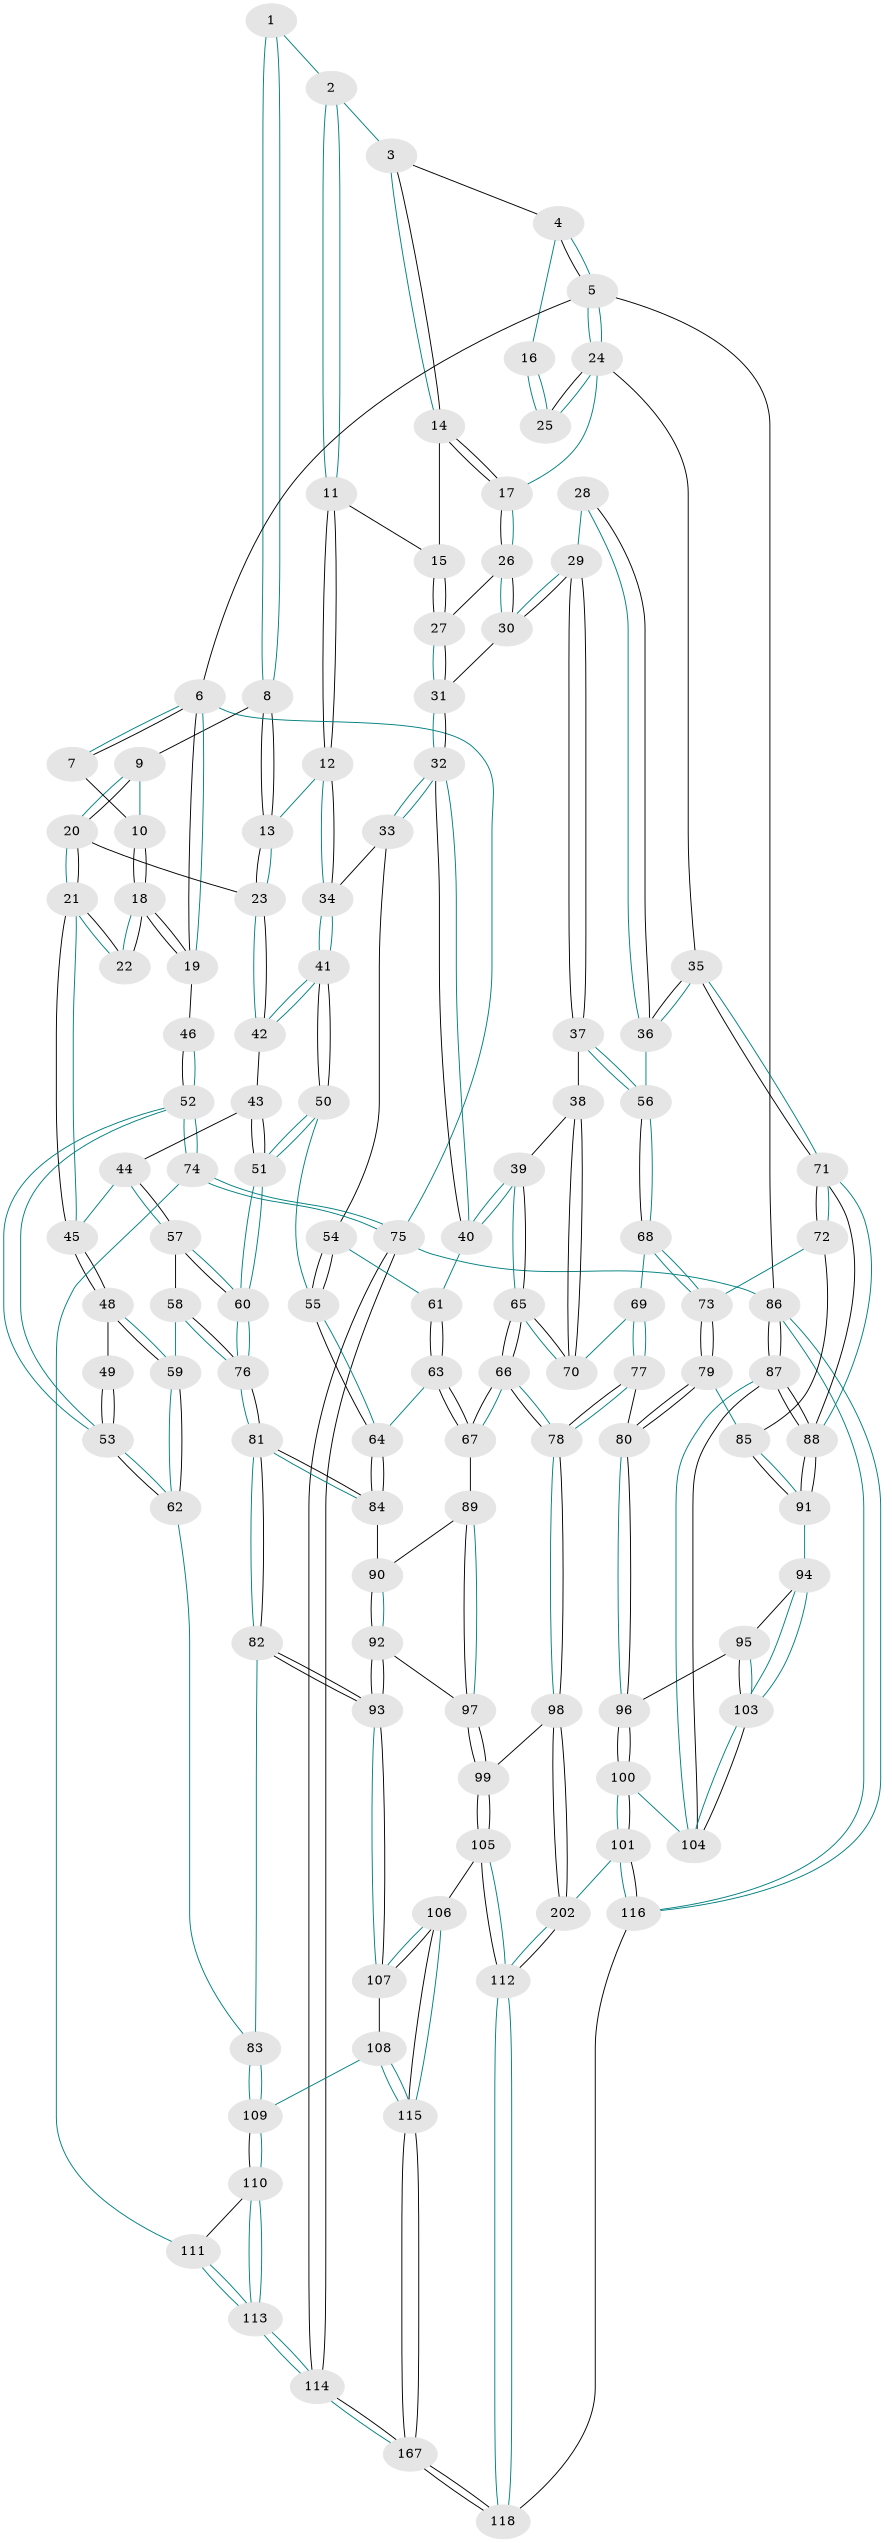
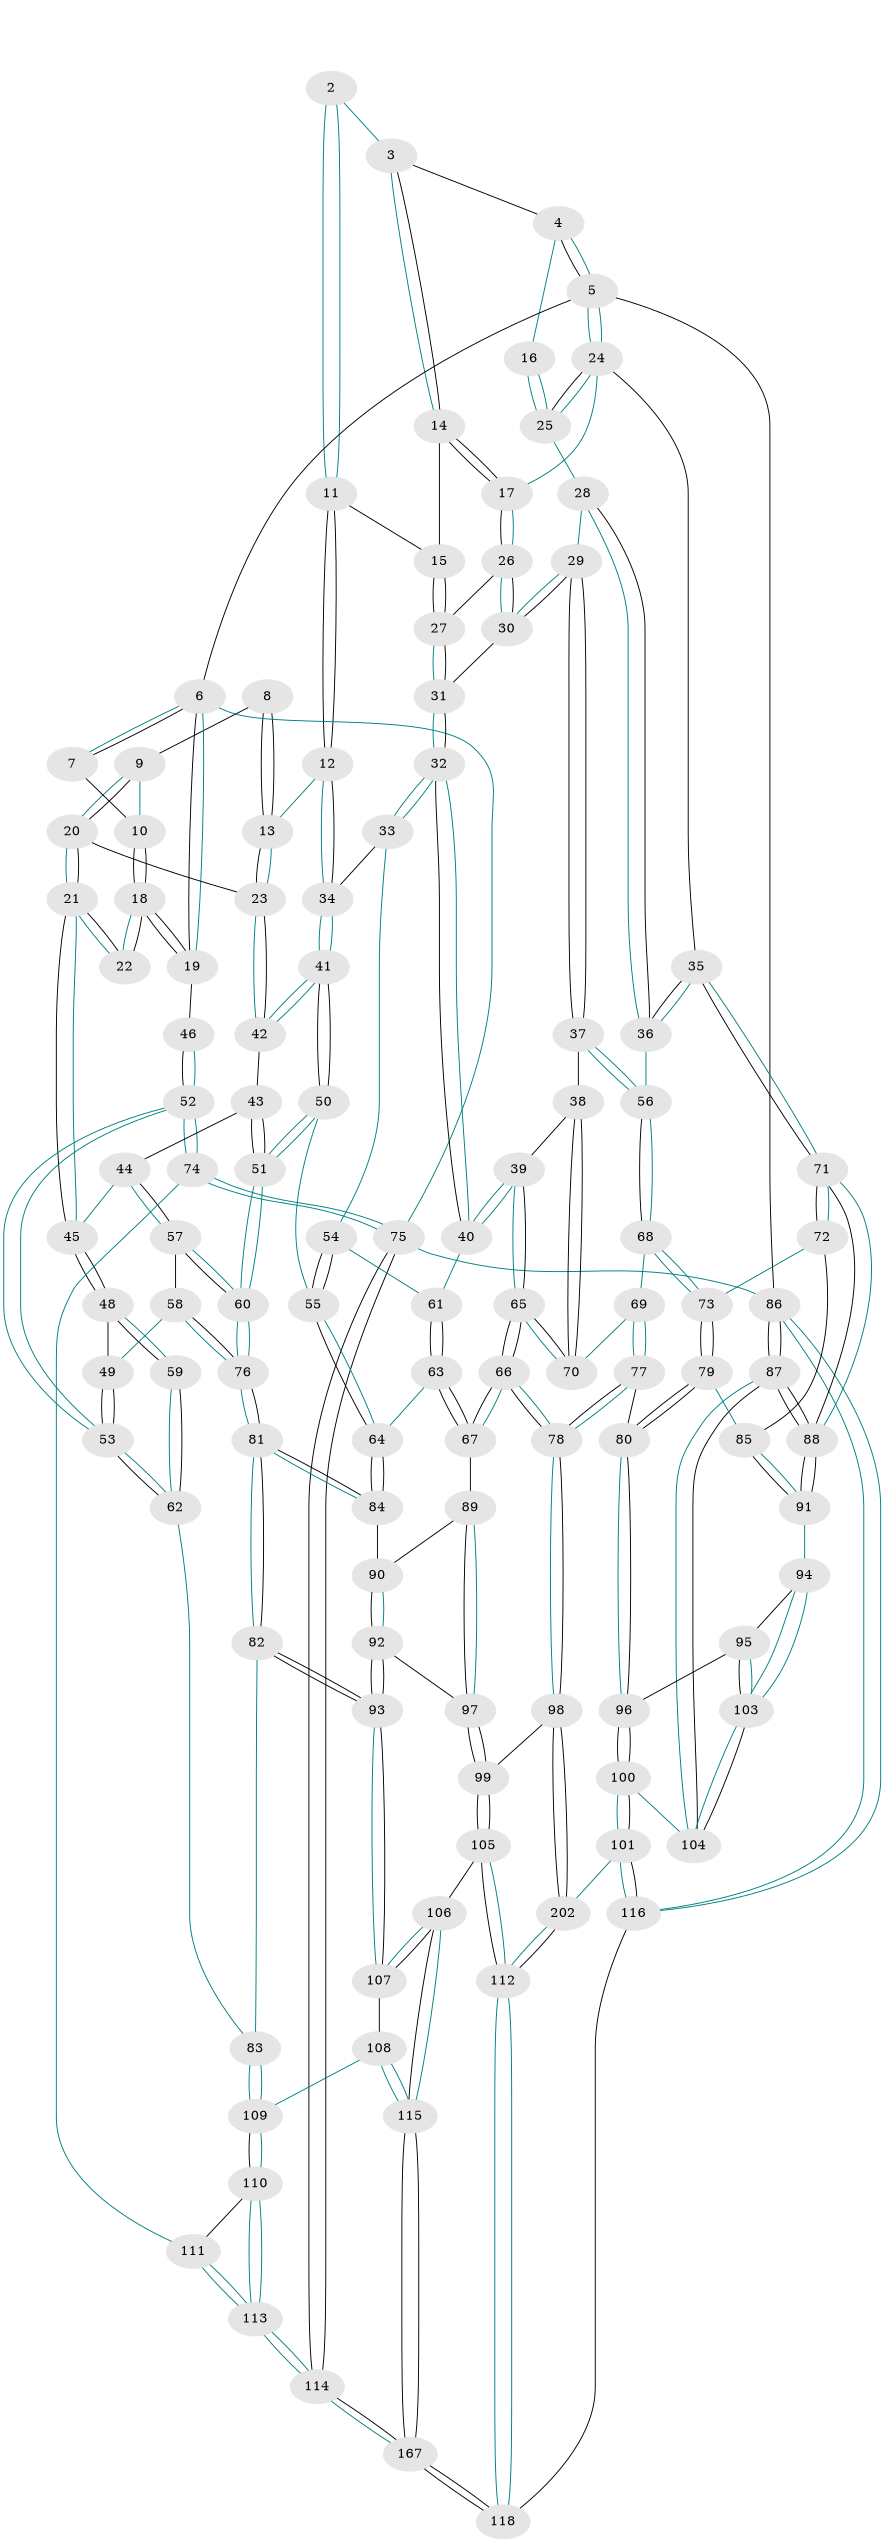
(271, 21) -> none
none -> (561, 455)
(379, 1039) -> (379, 1039)
(176, 1339) -> (150, 1331)
